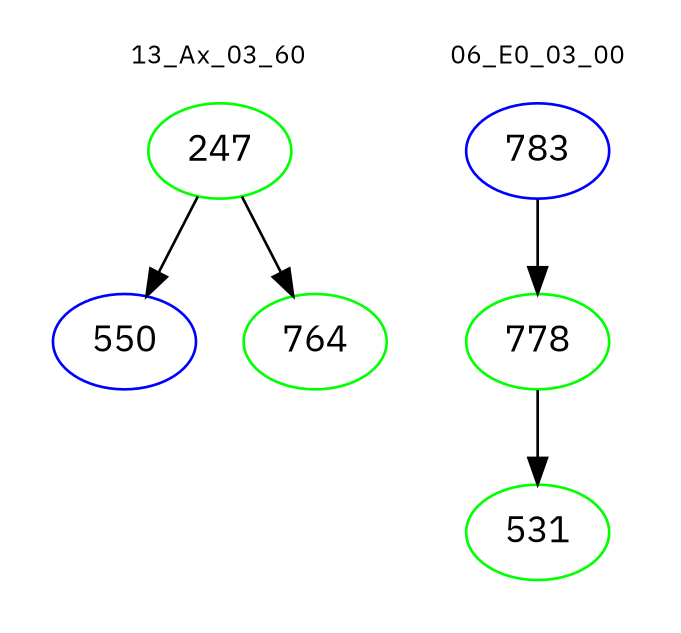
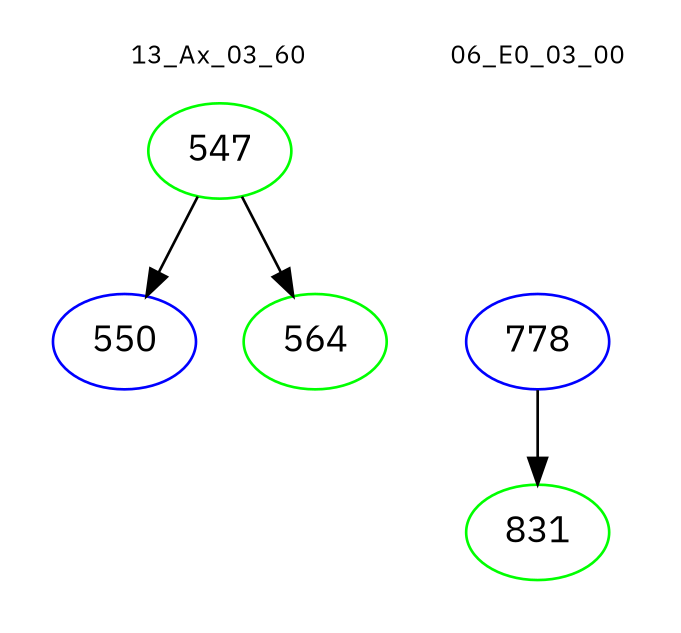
(220, 151) -> (220, 151)
(538, 151) -> none
(315, 342) -> (315, 342)
(538, 342) -> (538, 342)
(538, 532) -> (538, 532)
